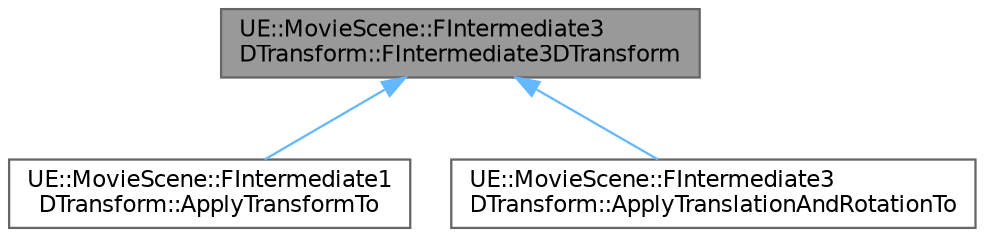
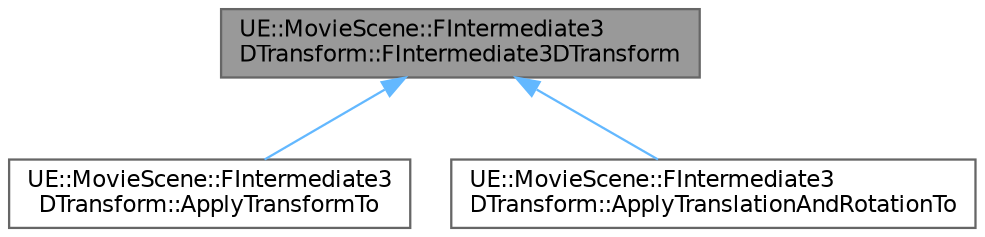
(210, 194) -> (210, 194)
